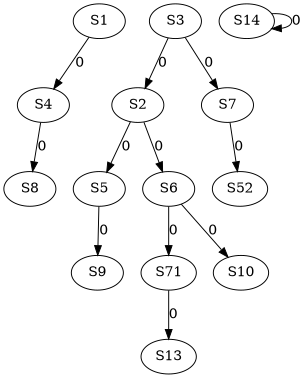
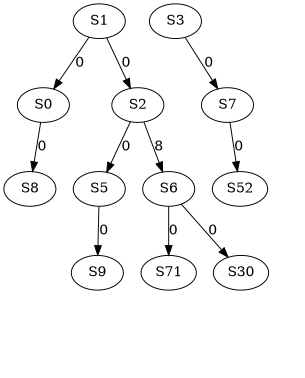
(247, 21) -> none
(159, 59) -> (117, 59)
(43, 105) -> (43, 105)
(159, 147) -> (159, 147)
(241, 273) -> (241, 273)
(169, 357) -> none
